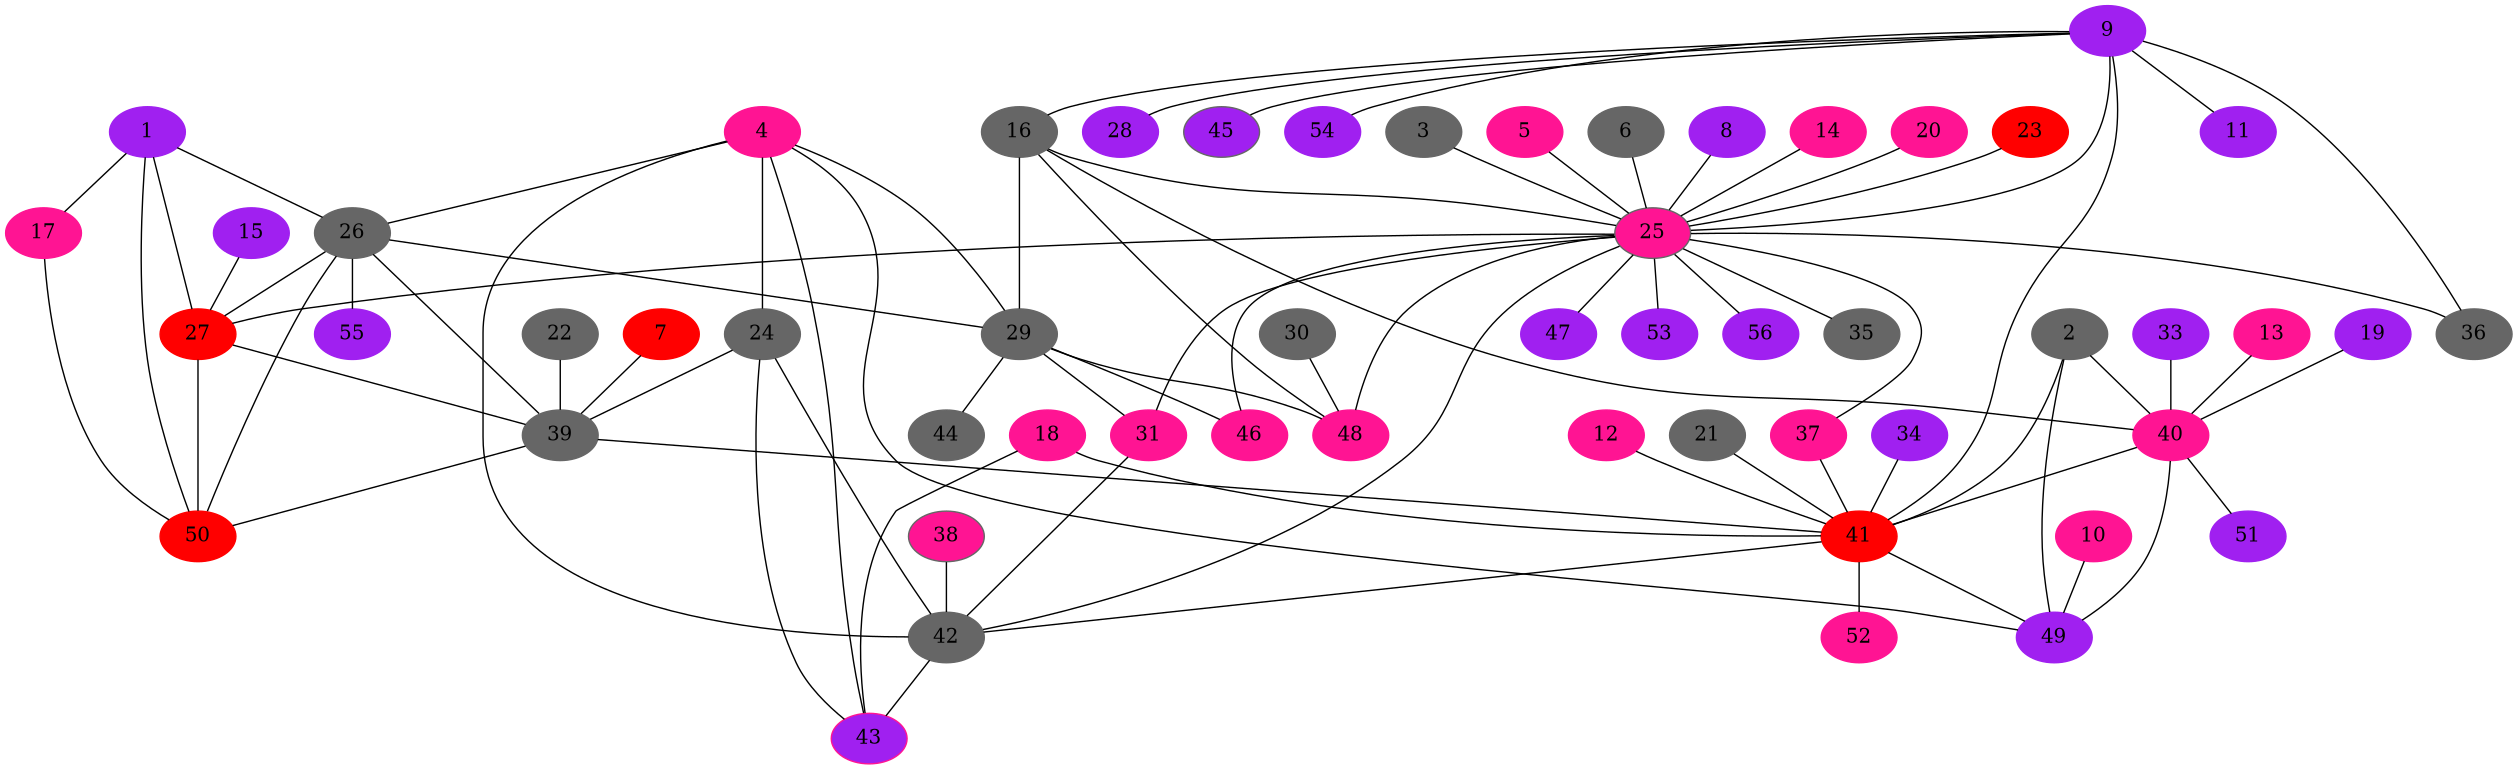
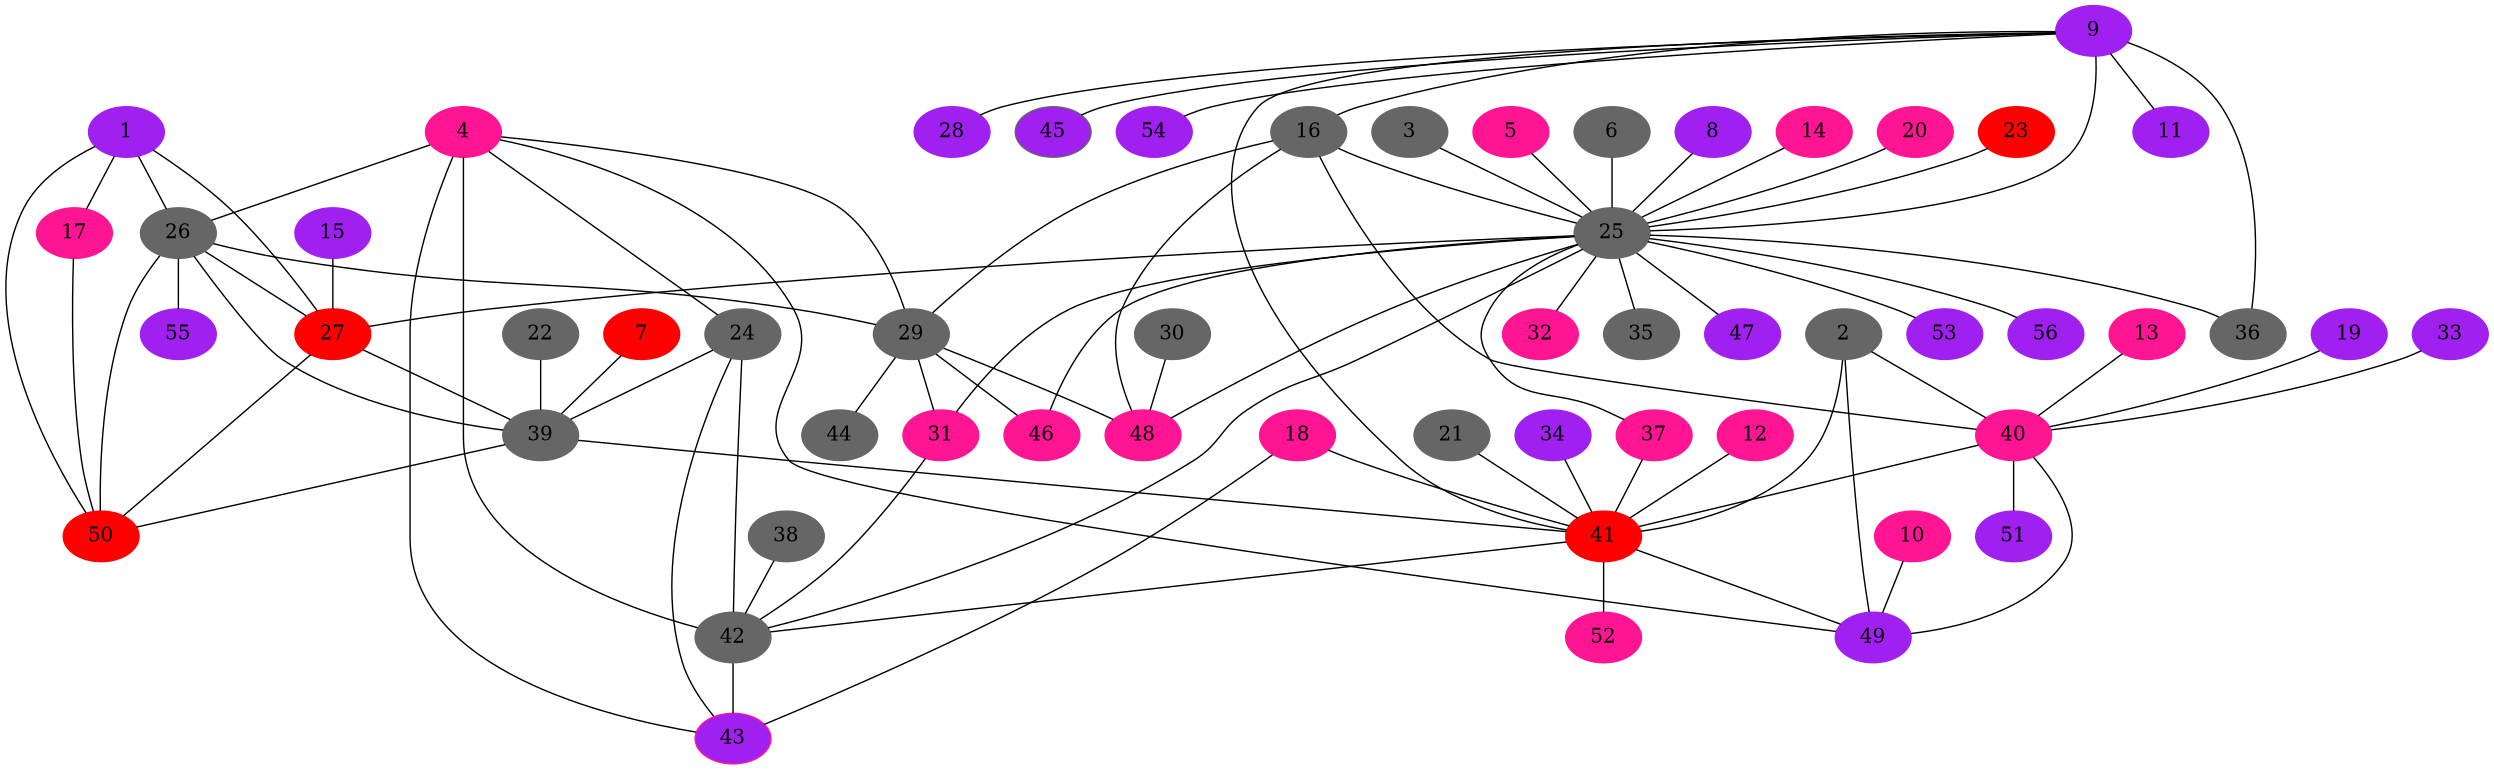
(1653, 233) -> (1612, 233)
none -> (1540, 334)
(946, 536) -> (786, 536)
